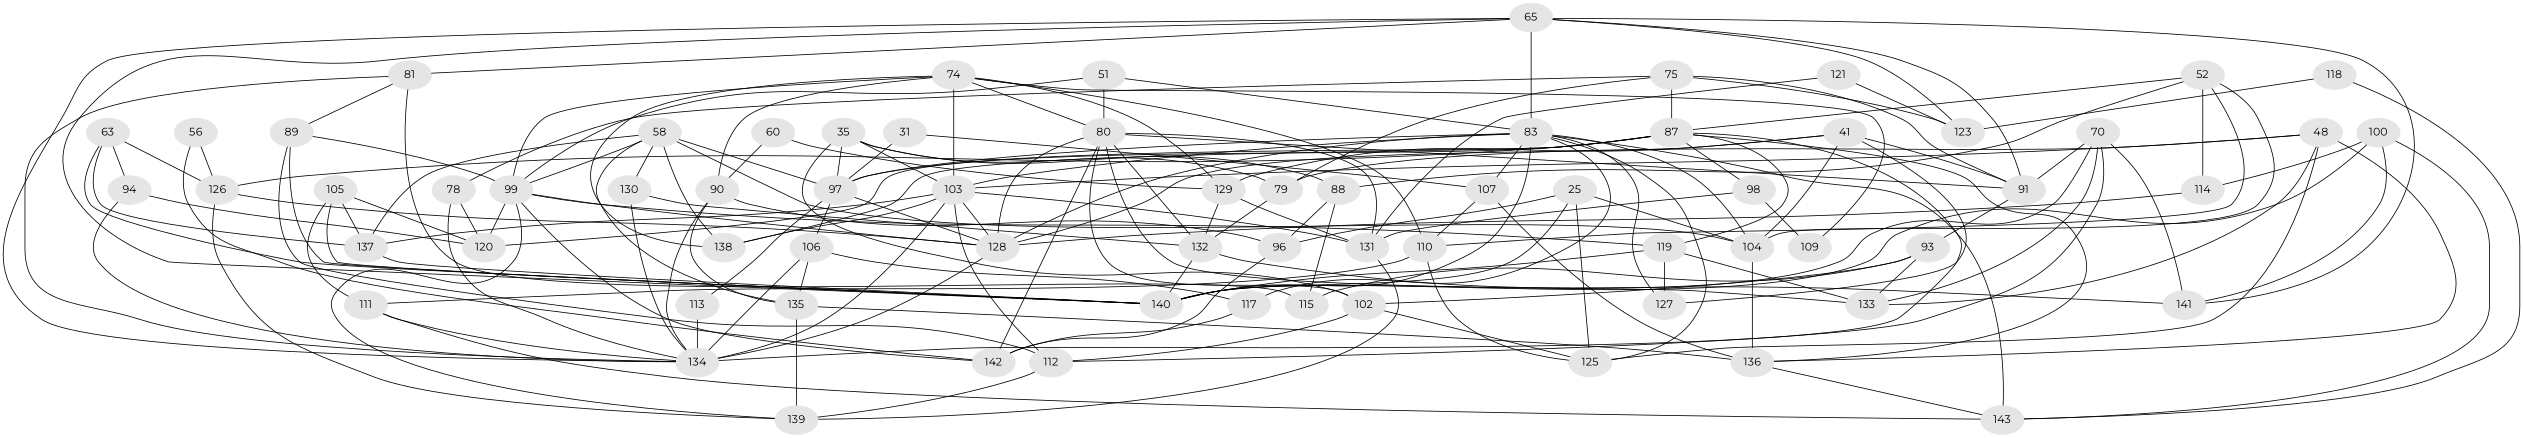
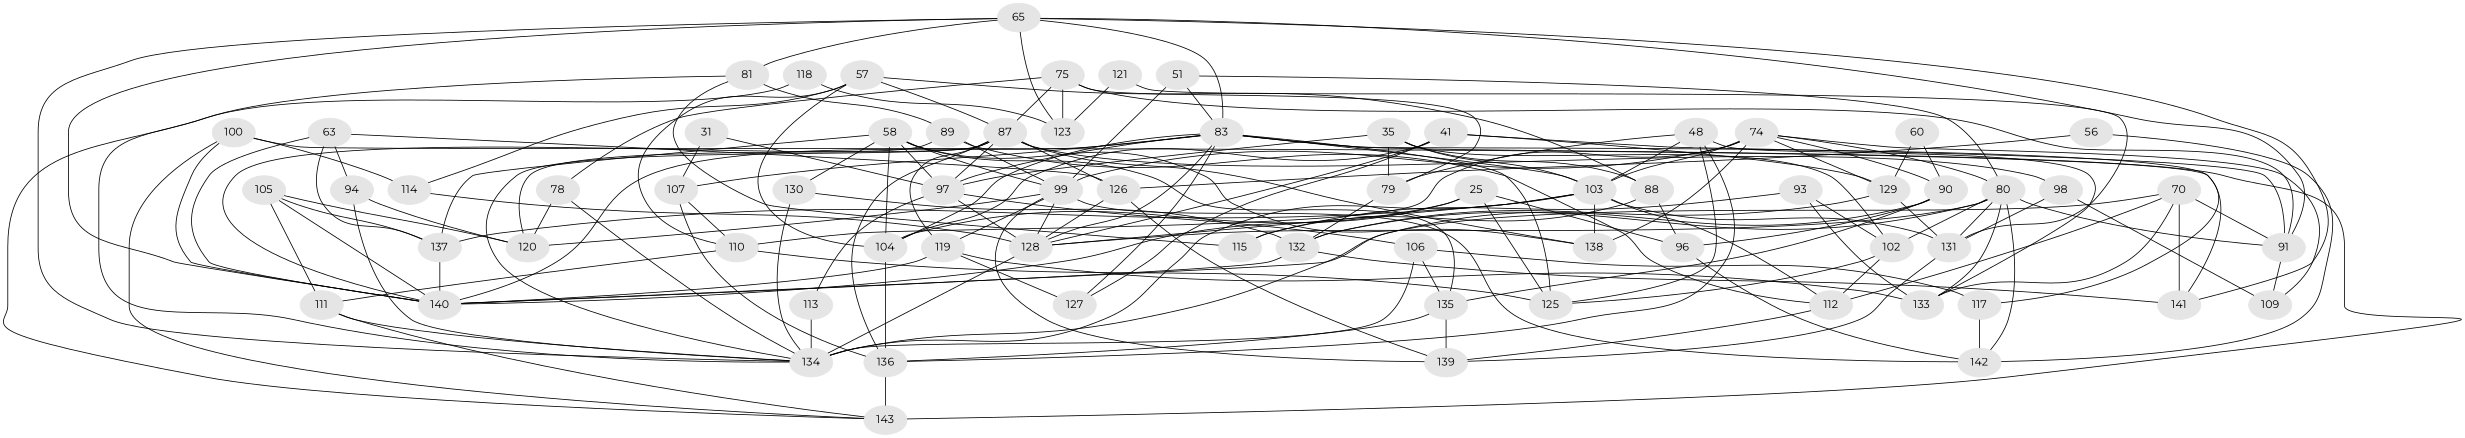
(2203, 75) -> (862, 75)
(1978, 218) -> (2278, 272)
